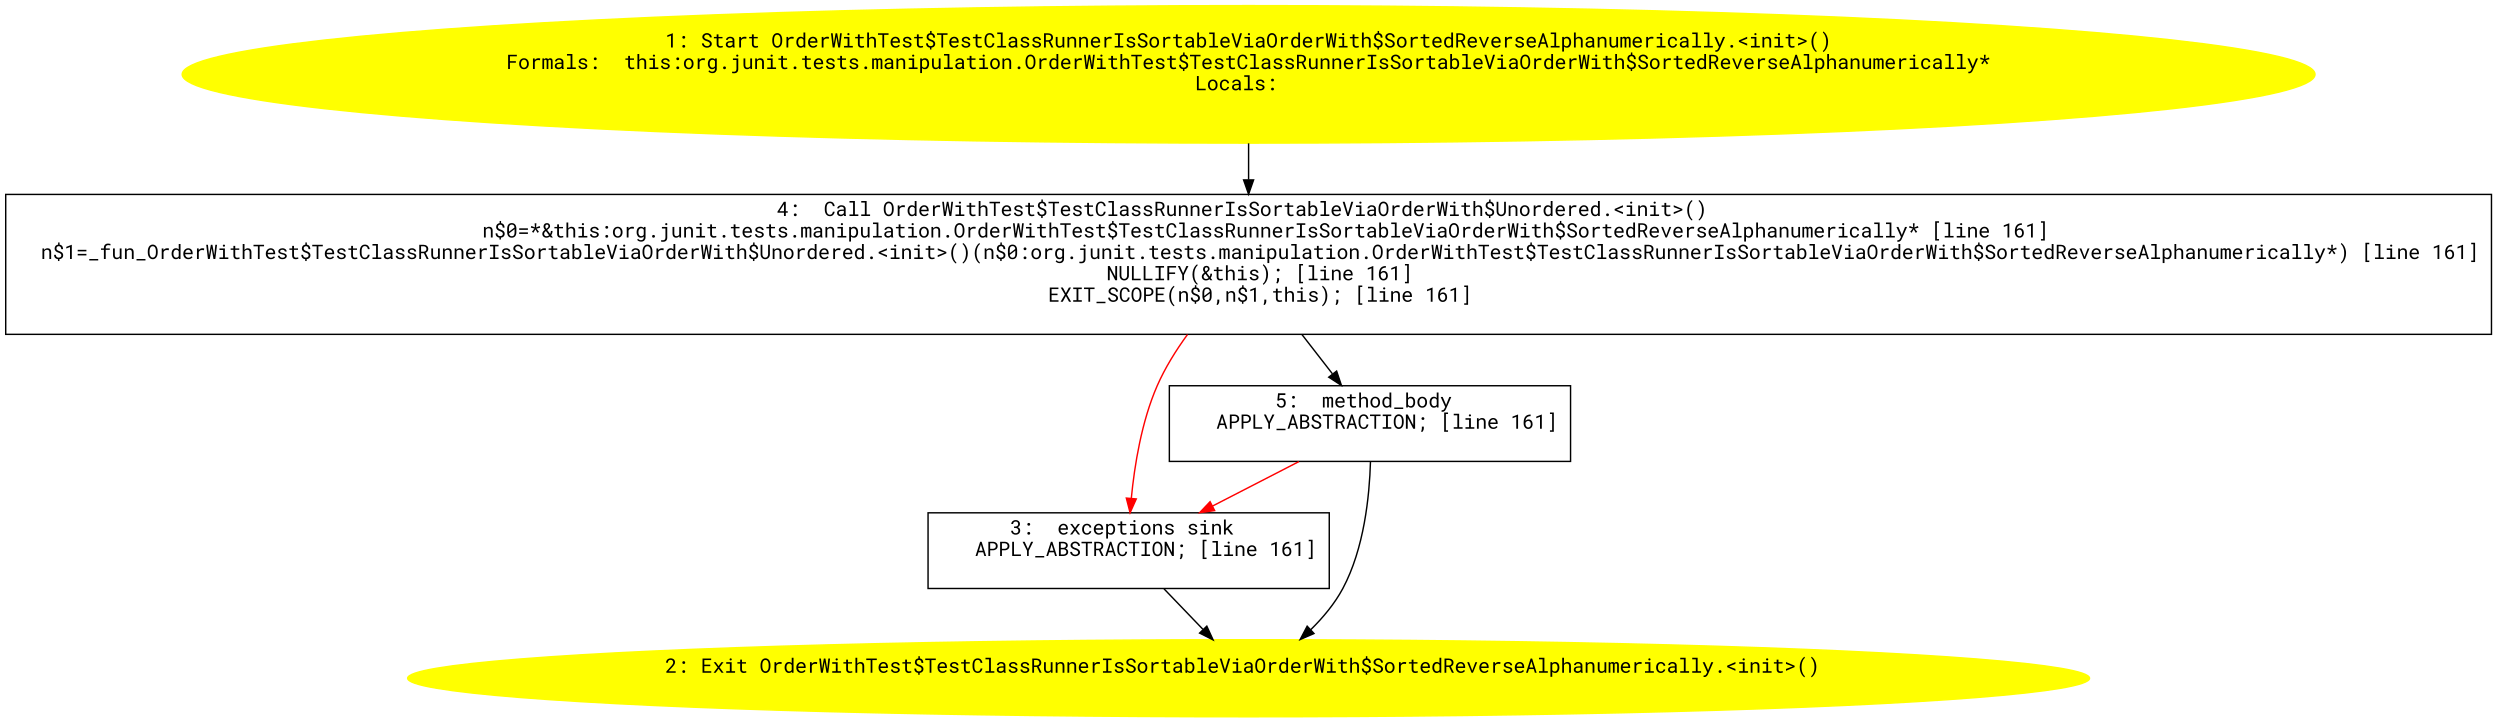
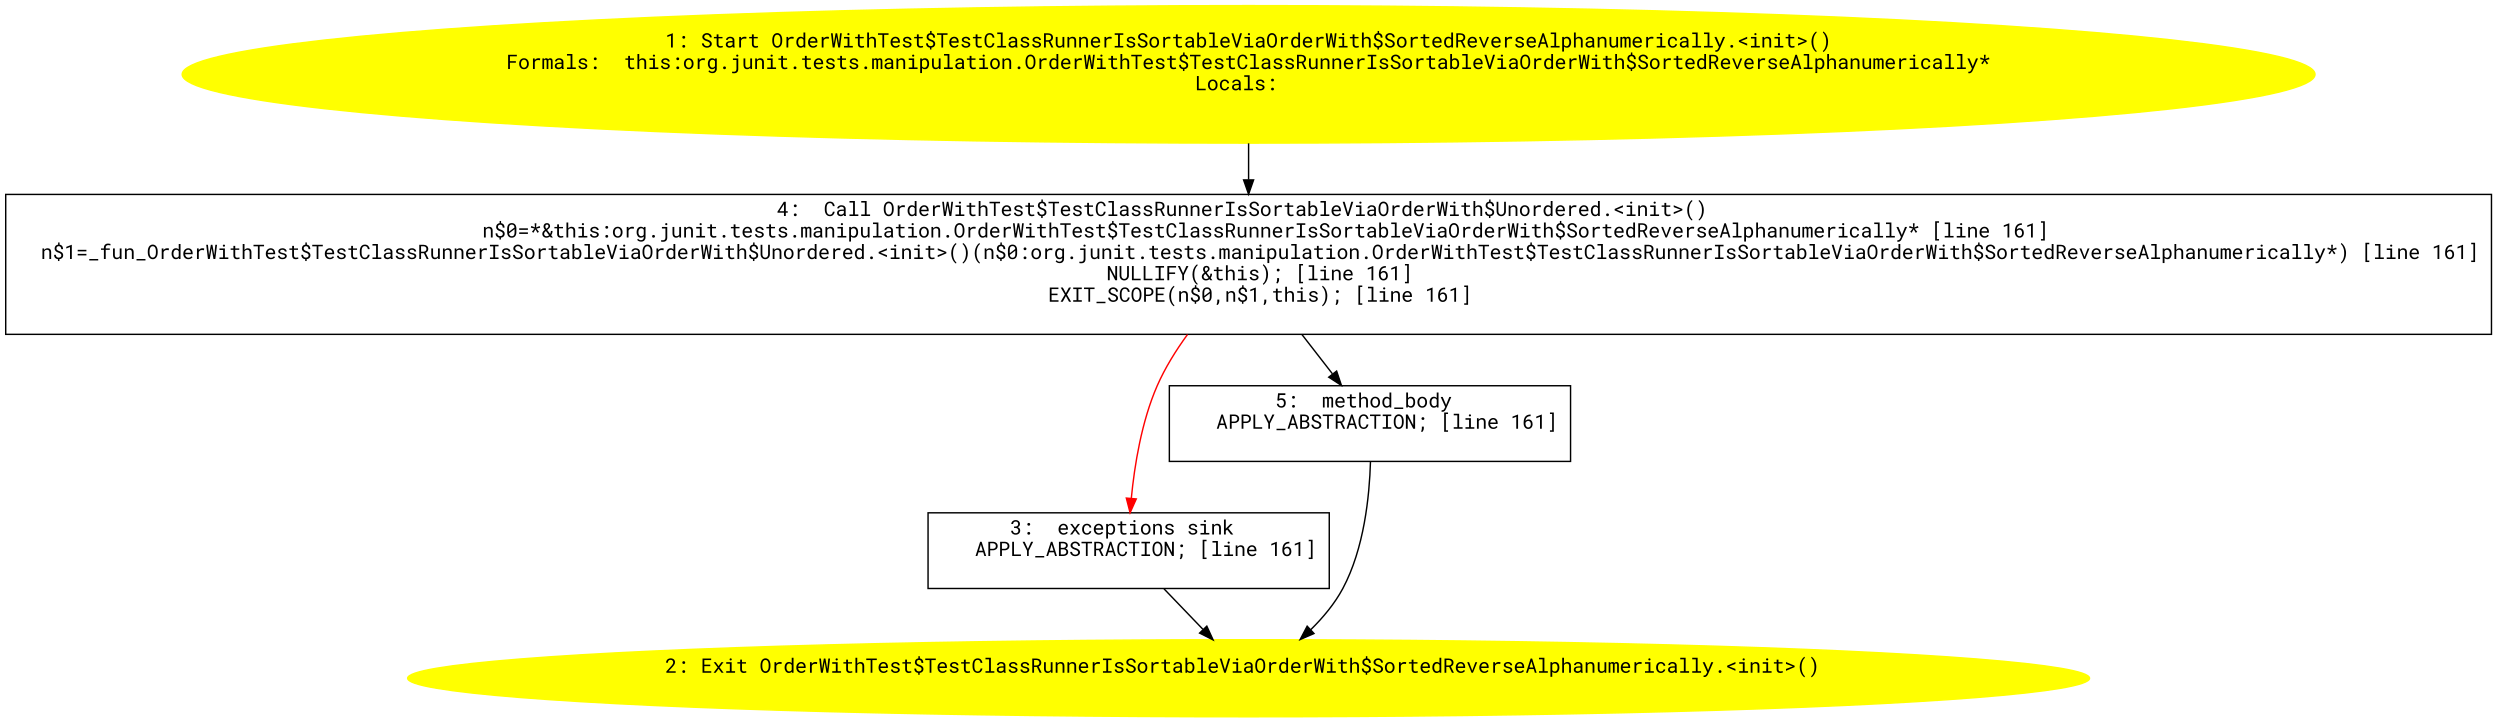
(1256, 484) -> none
